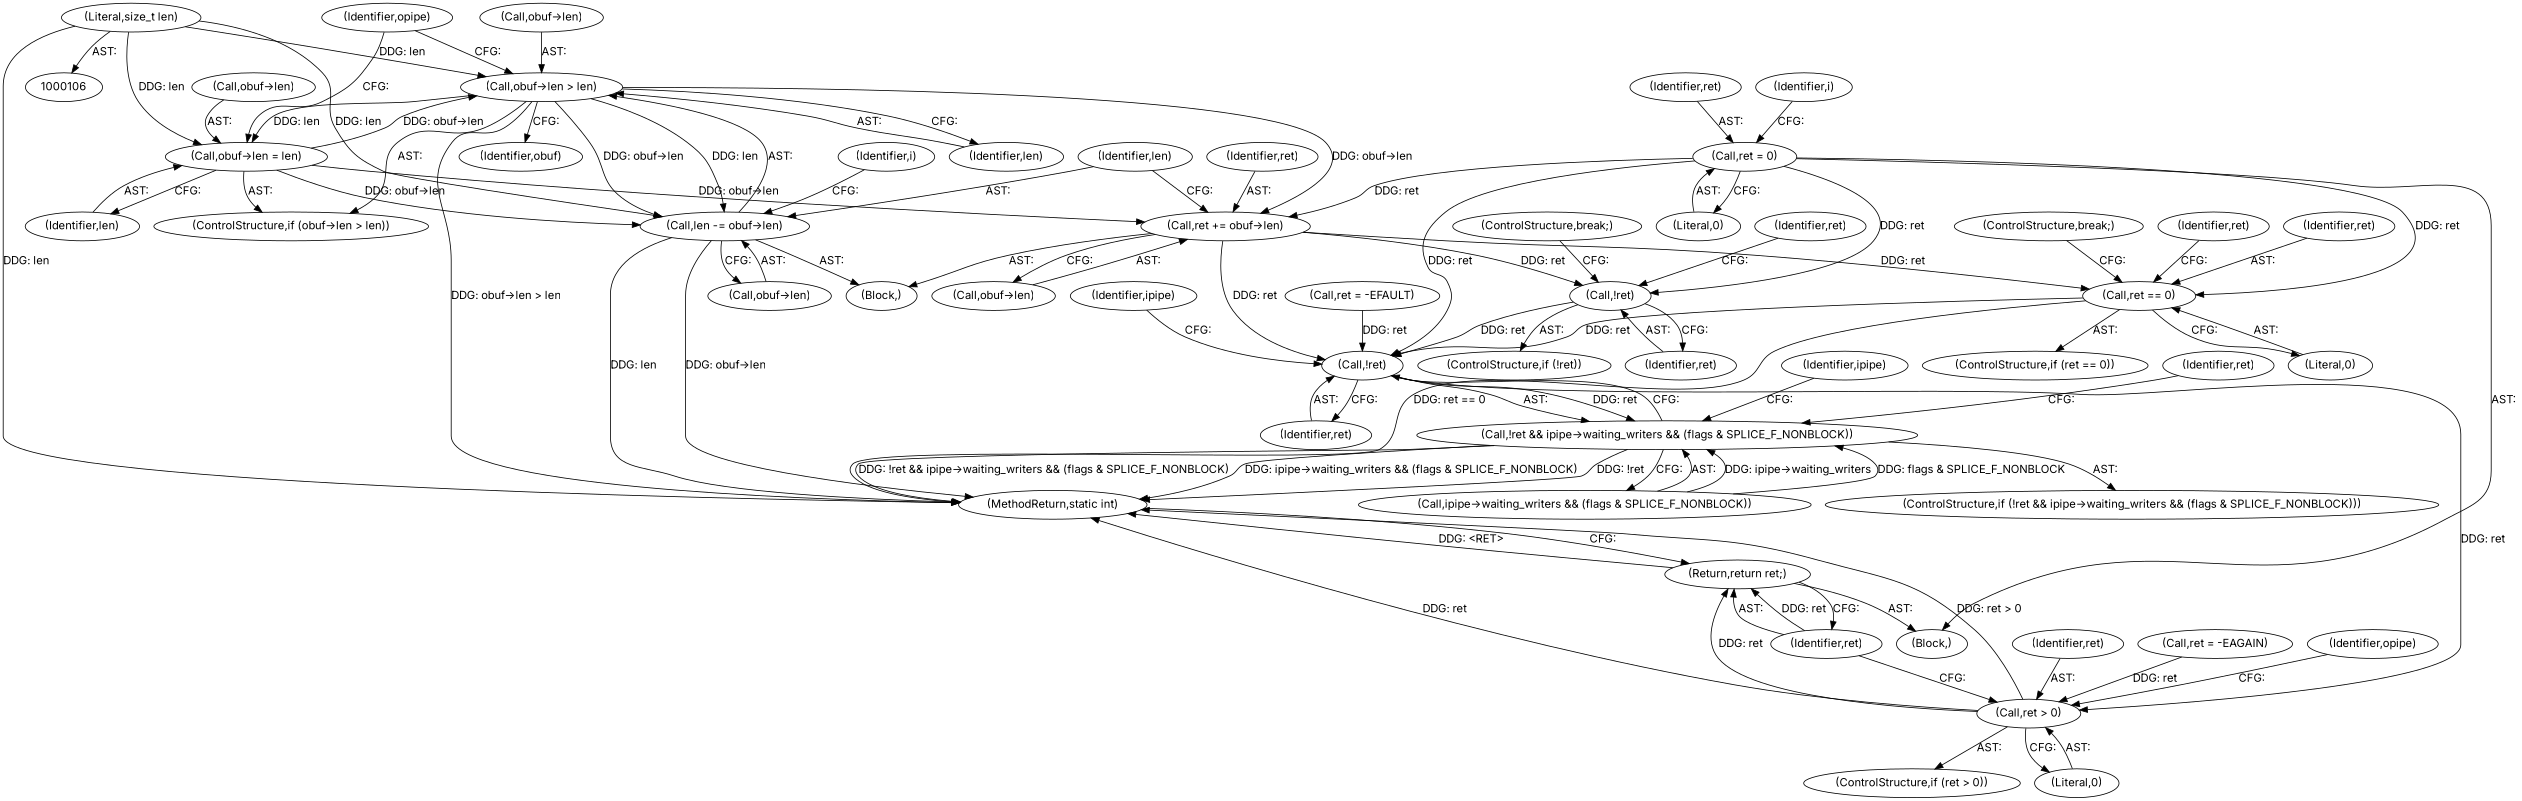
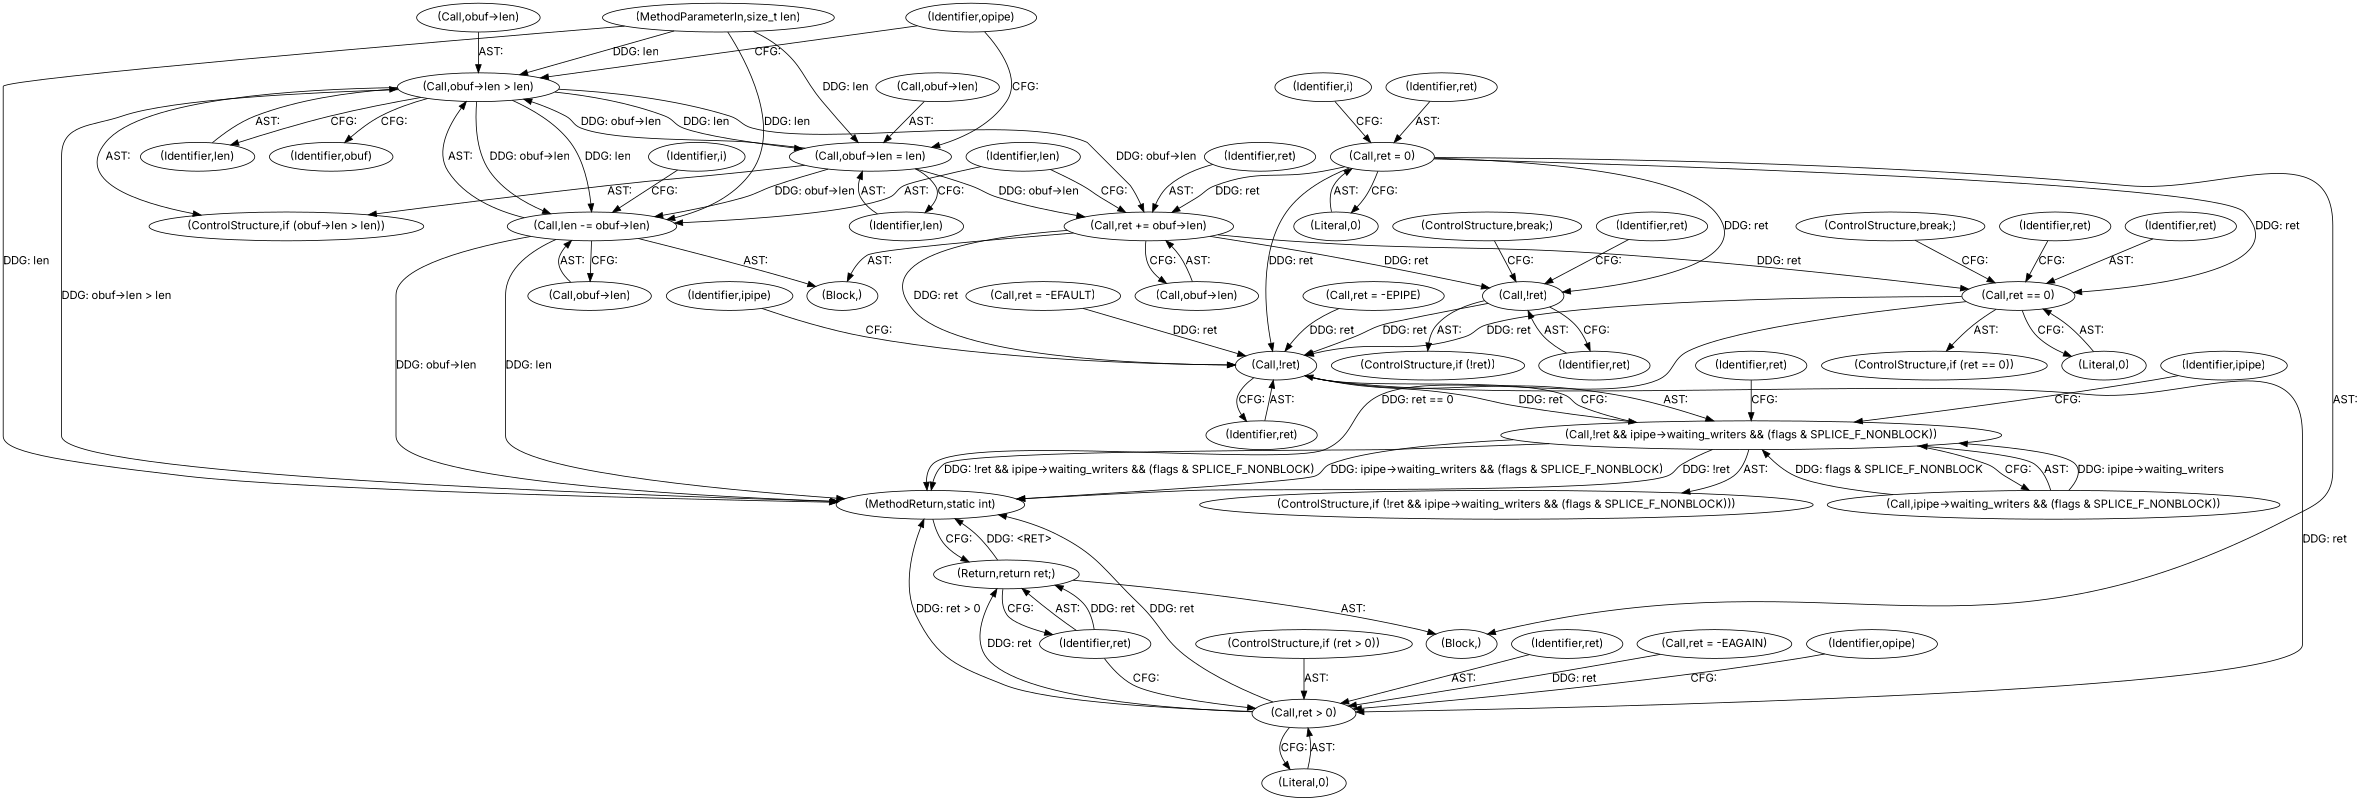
(131, 18) -> (718, 18)
(64, 87) -> none
none -> (1374, 296)
(1975, 746) -> (1304, 675)
